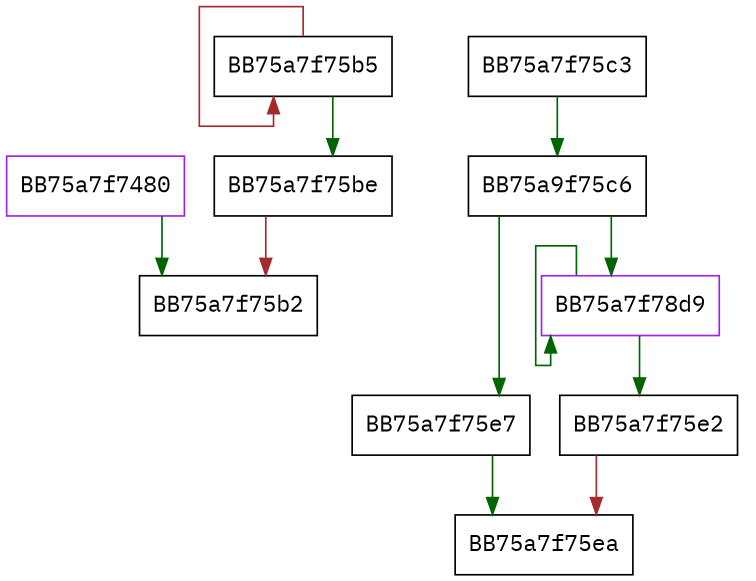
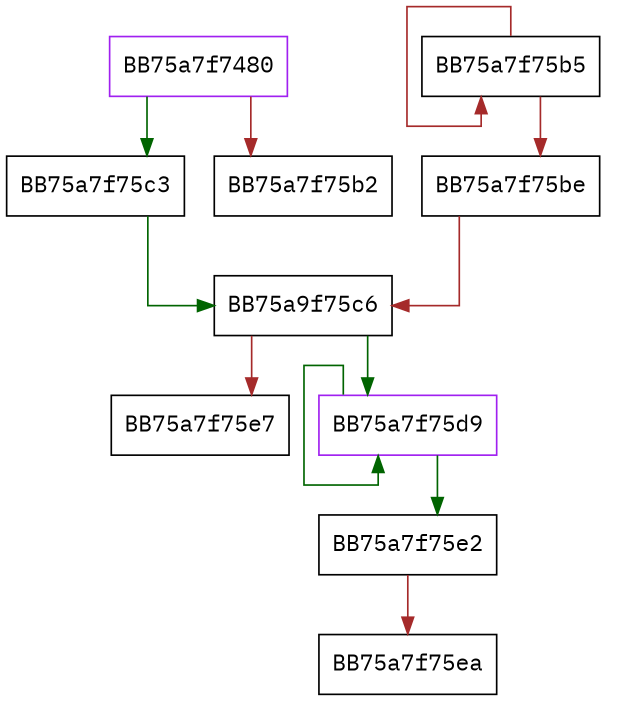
none -> (147, 118)
(333, 118) -> (540, 118)
(162, 237) -> (251, 118)
(266, 237) -> (459, 286)
(499, 297) -> (252, 357)
(630, 306) -> (408, 425)
(493, 477) -> none
